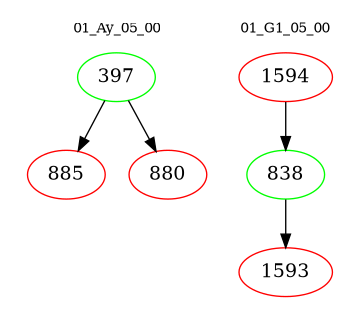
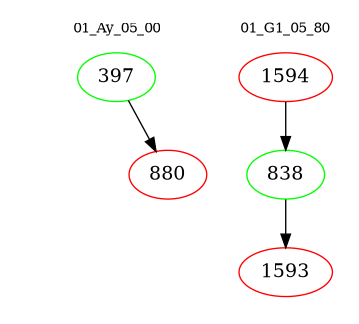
(286, 29) -> (286, 29)
(66, 175) -> none
